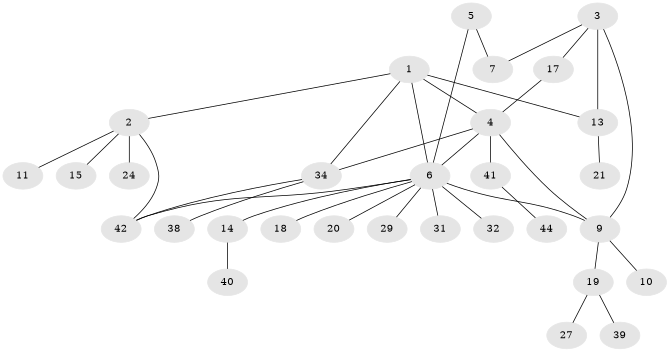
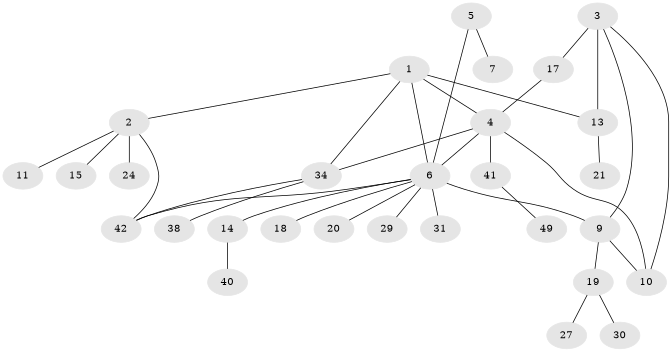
(545, 43) -> (669, 139)
(540, 180) -> (586, 196)
(494, 229) -> none
(547, 229) -> (547, 229)
(620, 335) -> (620, 335)
